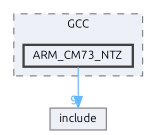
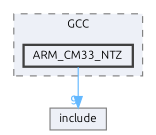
(78, 56) -> (78, 56)
